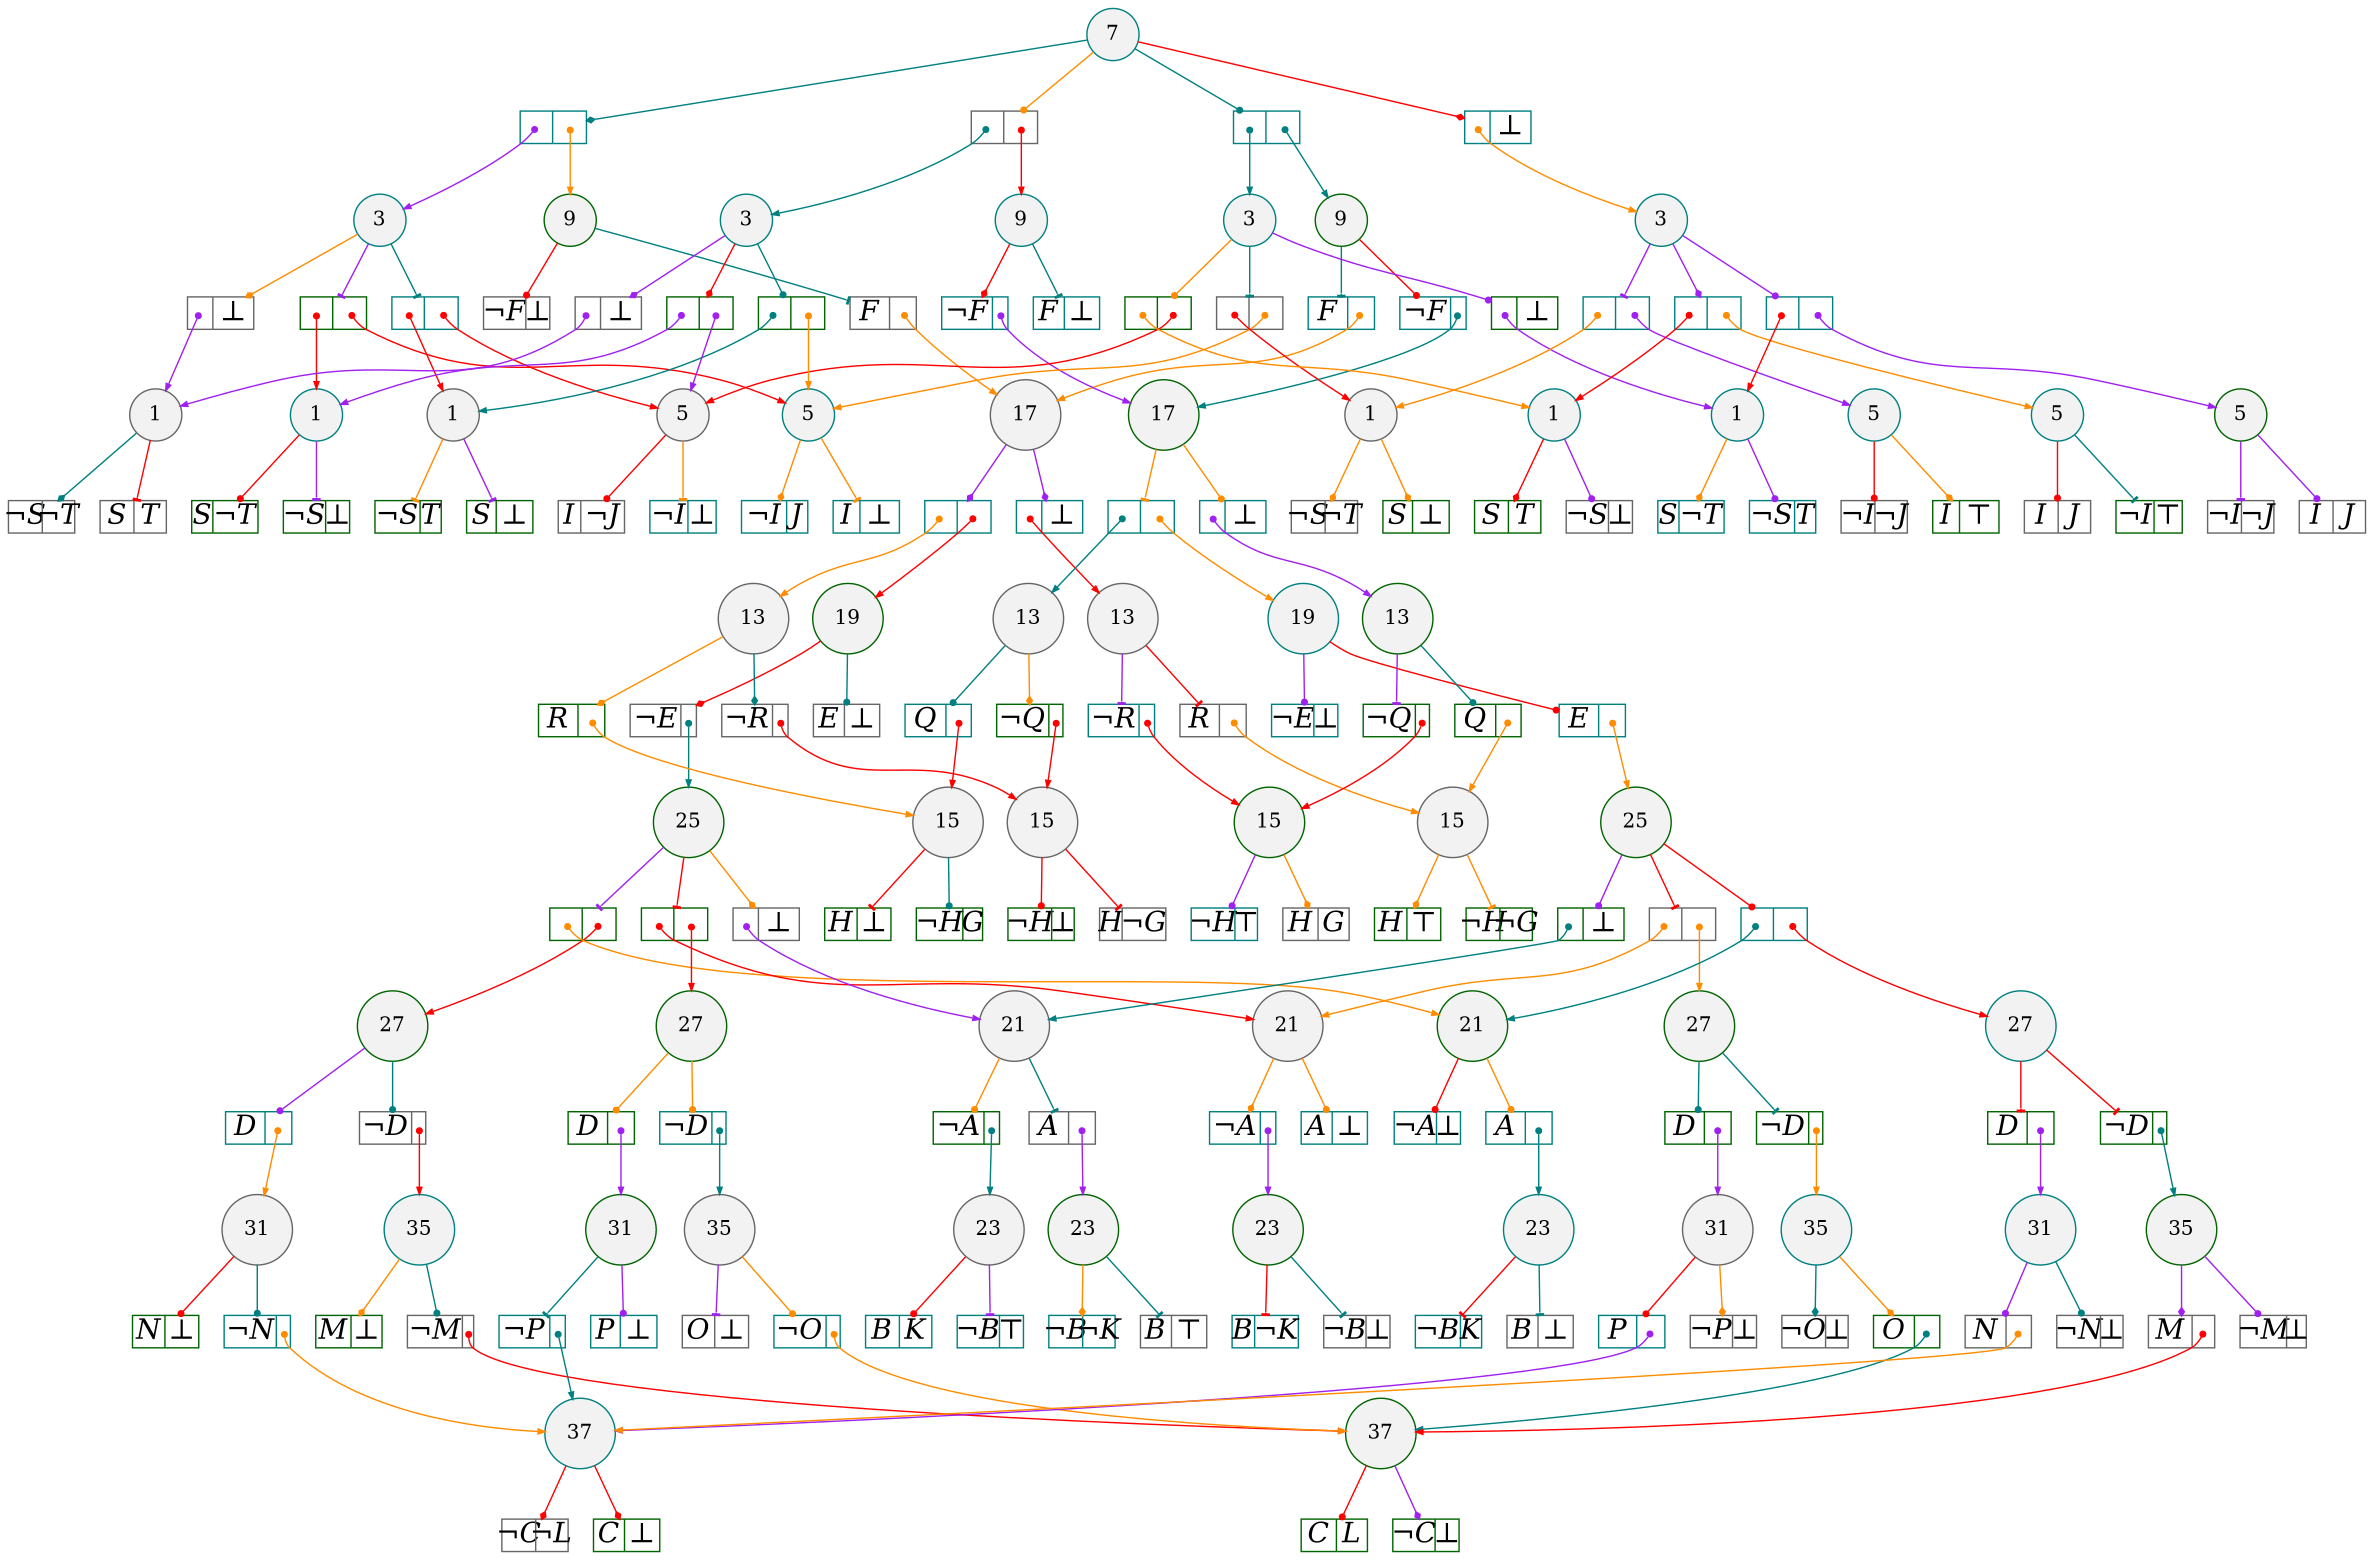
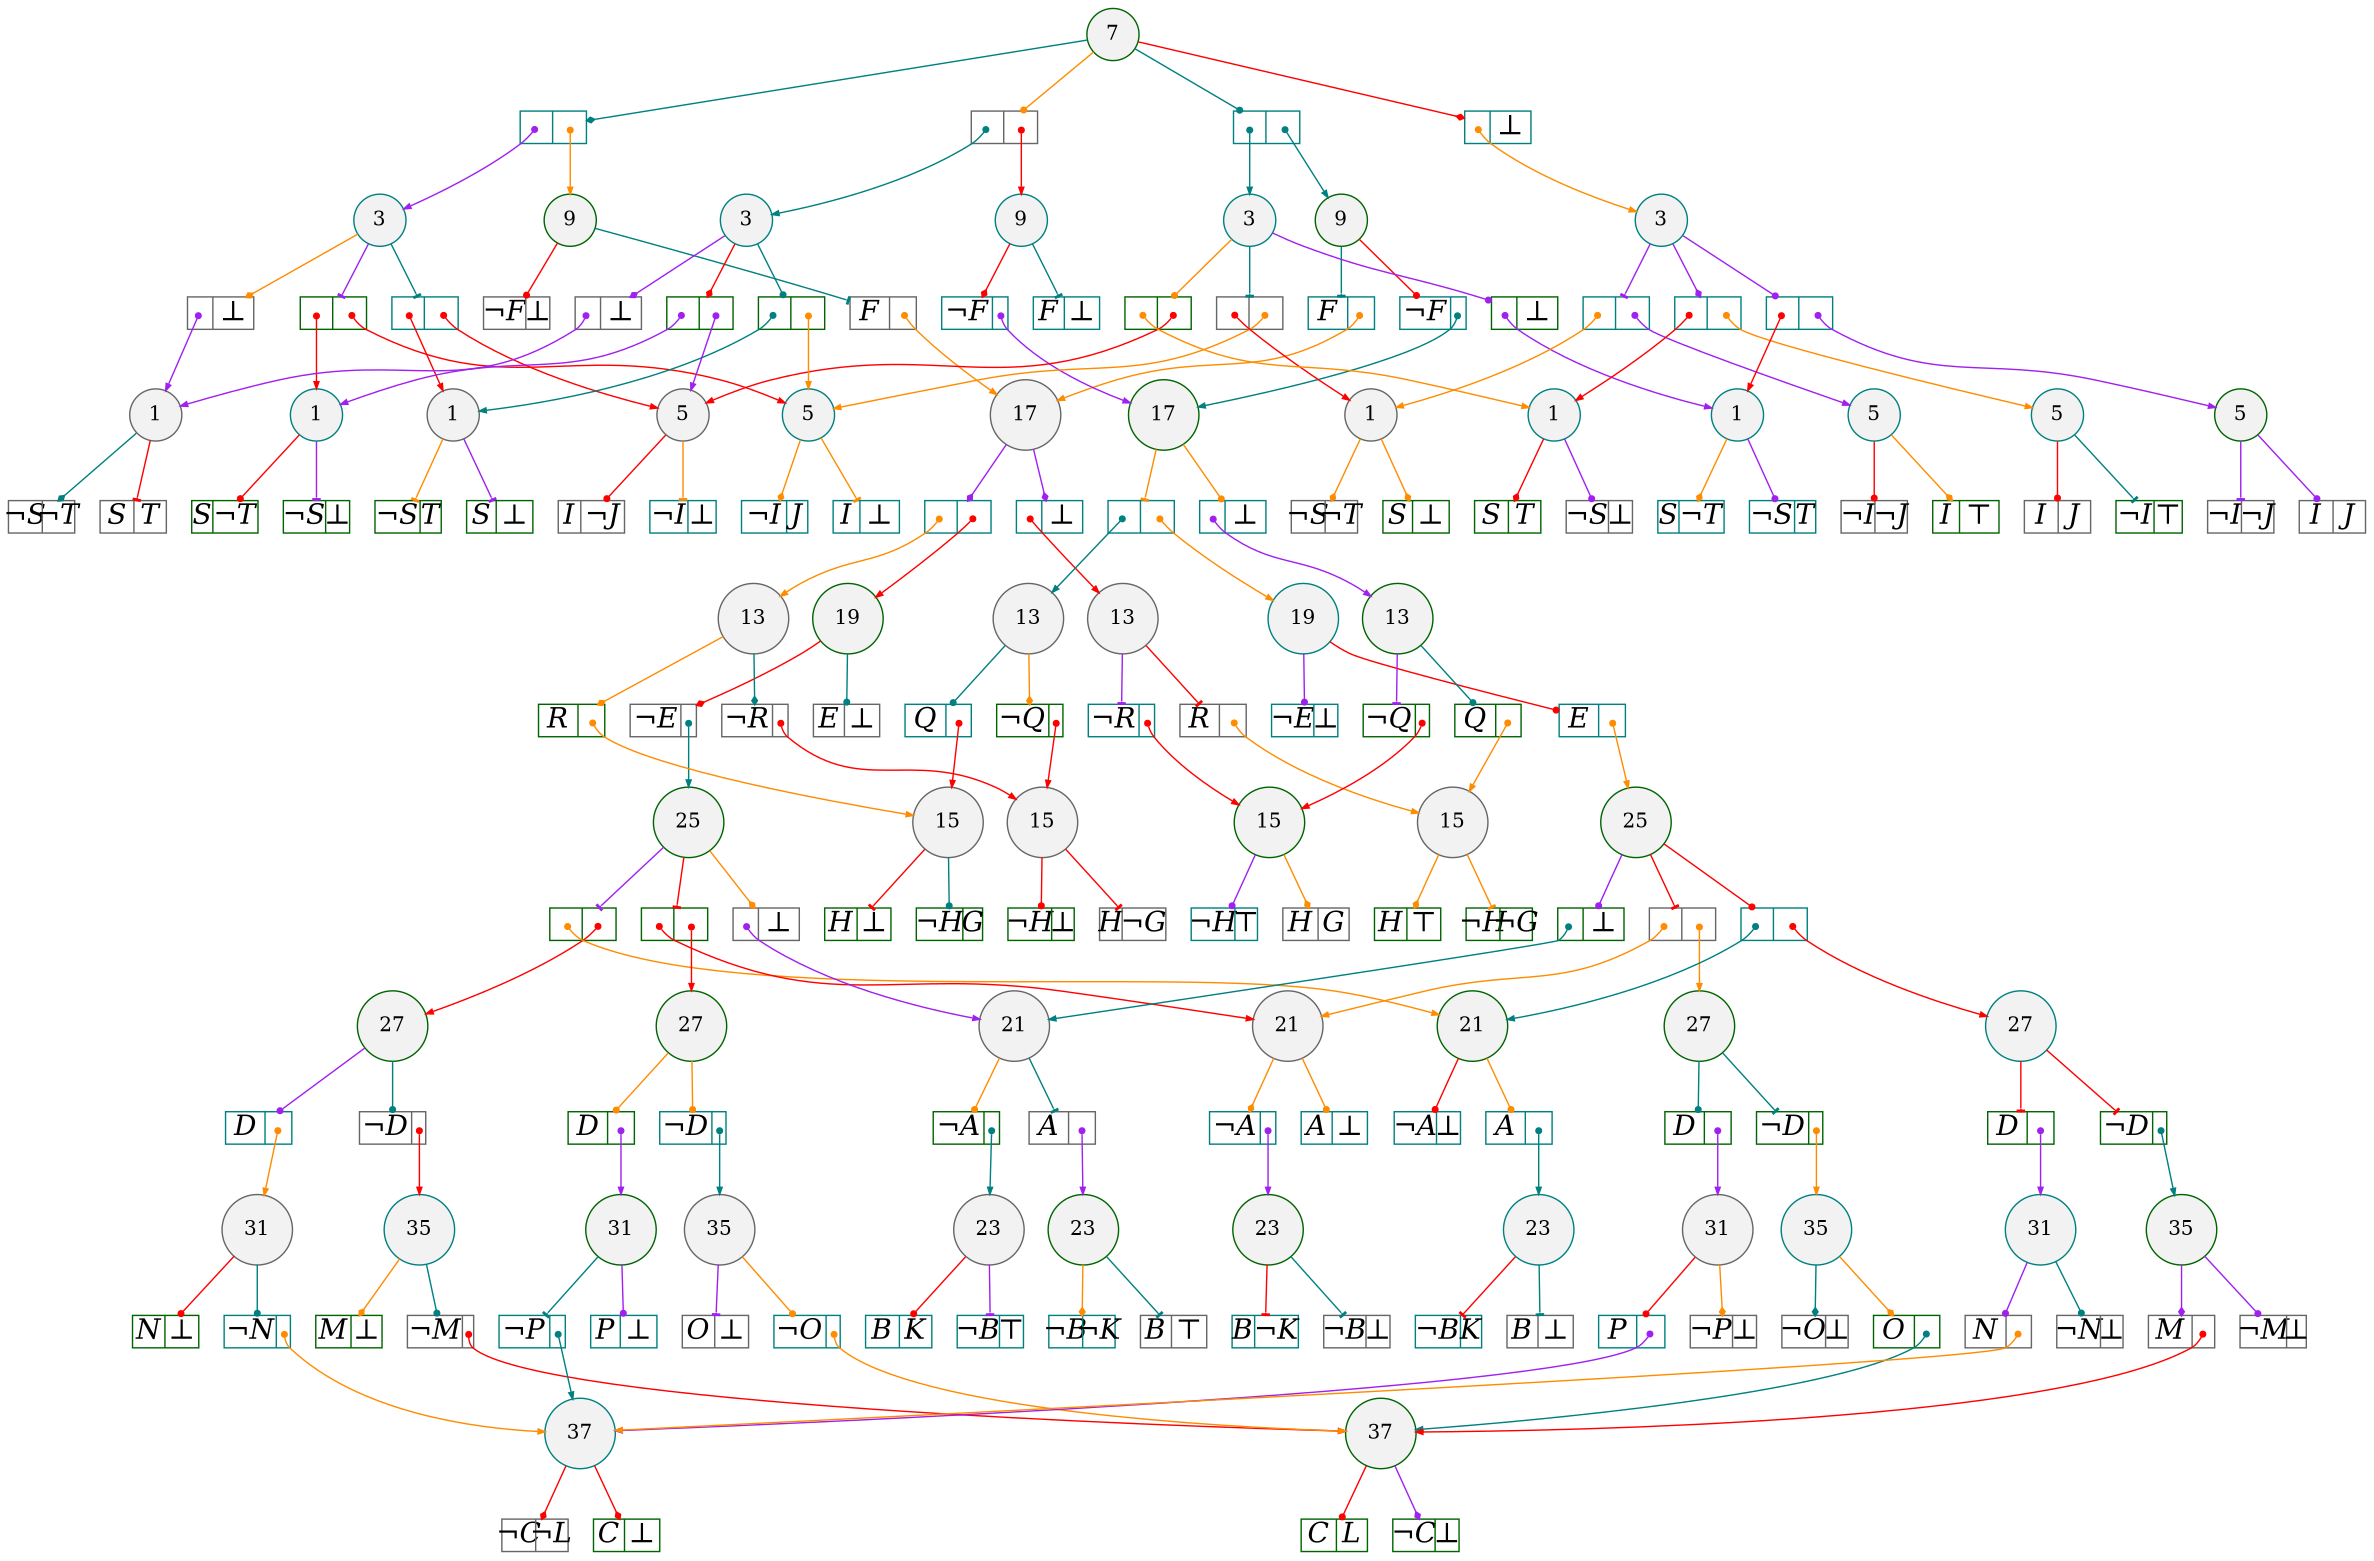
(1113, 35) -> (1113, 35)
